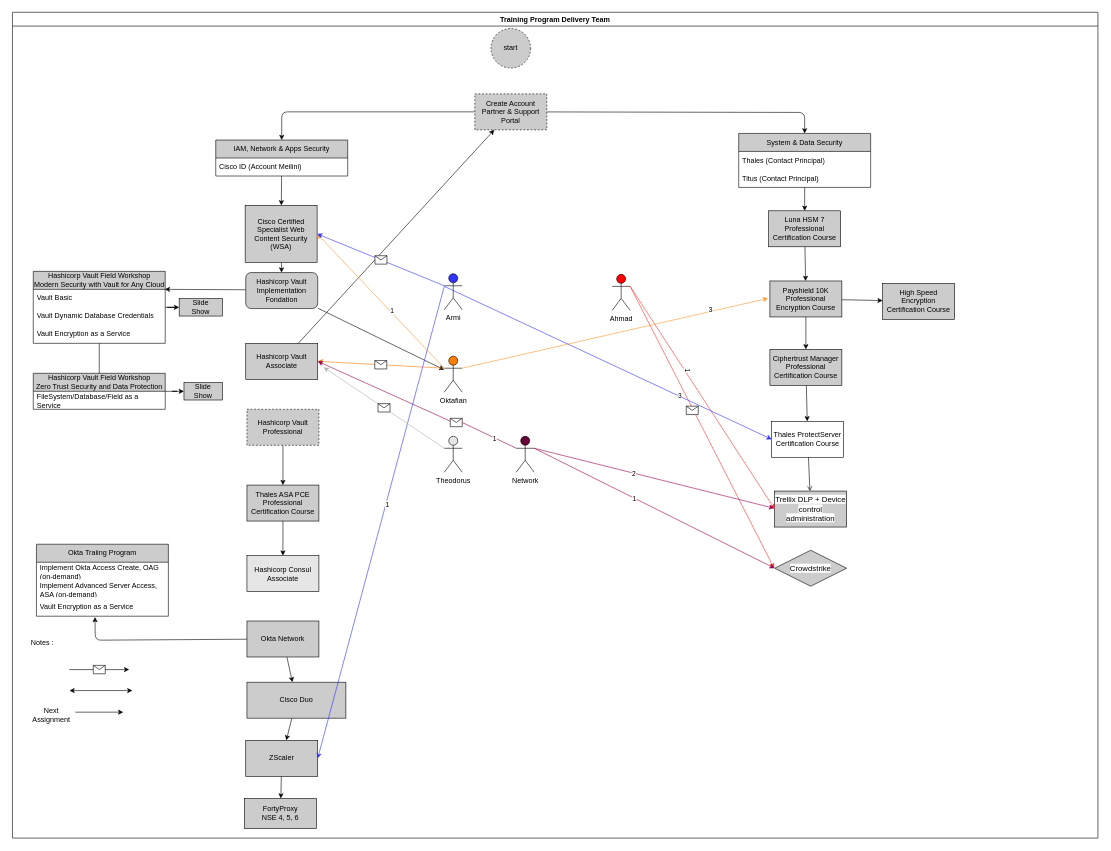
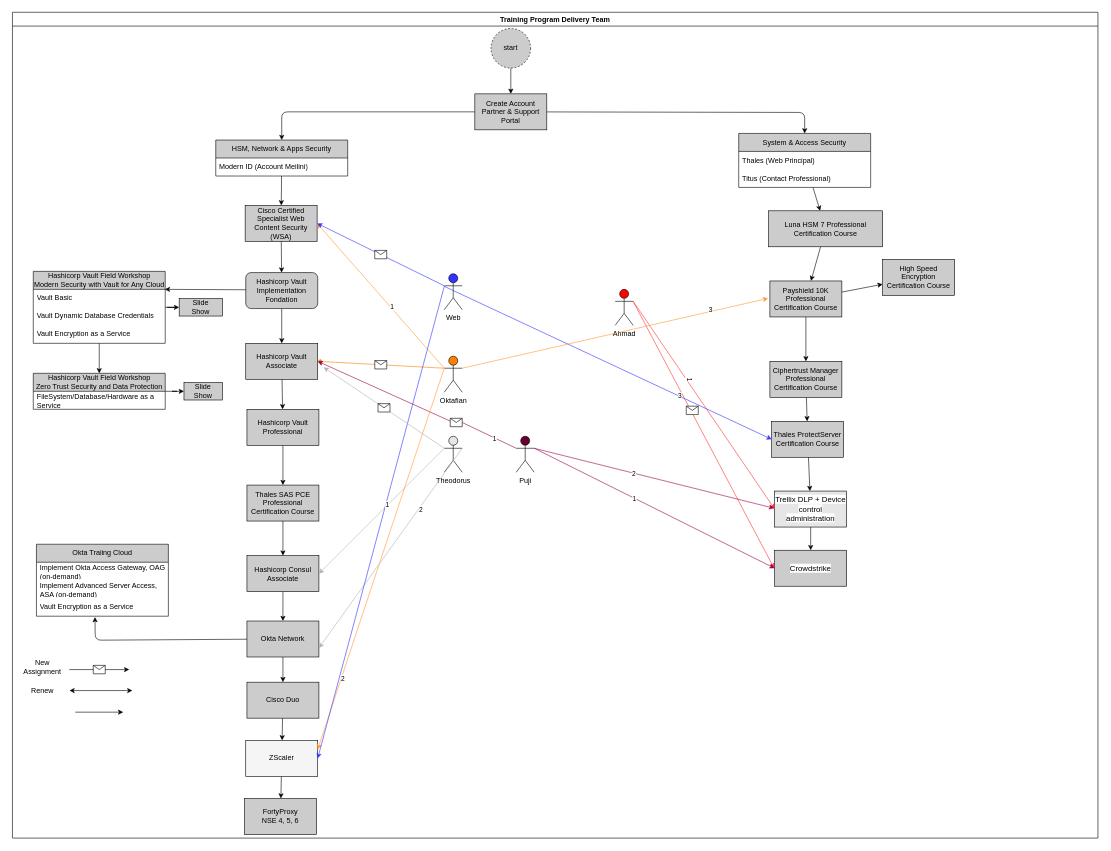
none -> (511, 88)
(511, 112) -> (511, 112)
(805, 143) -> (805, 143)
(282, 149) -> (282, 149)
(789, 161) -> (781, 161)
(264, 167) -> (267, 167)
(787, 179) -> (794, 179)
(805, 229) -> (826, 229)
(281, 234) -> (281, 224)
(621, 293) -> (624, 308)
(806, 299) -> (806, 299)
(919, 302) -> (919, 278)
(454, 318) -> (454, 318)
(316, 324) -> (282, 399)
(377, 337) -> (282, 338)
(323, 362) -> (323, 362)
(806, 368) -> (806, 380)
(99, 370) -> (99, 368)
(100, 401) -> (100, 401)
(283, 428) -> (283, 428)
(808, 440) -> (808, 440)
(526, 481) -> (526, 481)
none -> (406, 487)
(810, 487) -> (810, 485)
(283, 503) -> (283, 503)
none -> (420, 508)
(811, 509) -> (811, 509)
none -> (811, 545)
(102, 554) -> (102, 554)
(811, 569) -> (811, 569)
(103, 572) -> (103, 572)
(283, 574) -> (283, 574)
none -> (283, 615)
none -> (359, 626)
(42, 644) -> none
none -> (42, 668)
none -> (42, 692)
(296, 701) -> (283, 701)
(51, 716) -> none
(282, 759) -> (282, 759)
(281, 814) -> (281, 817)
